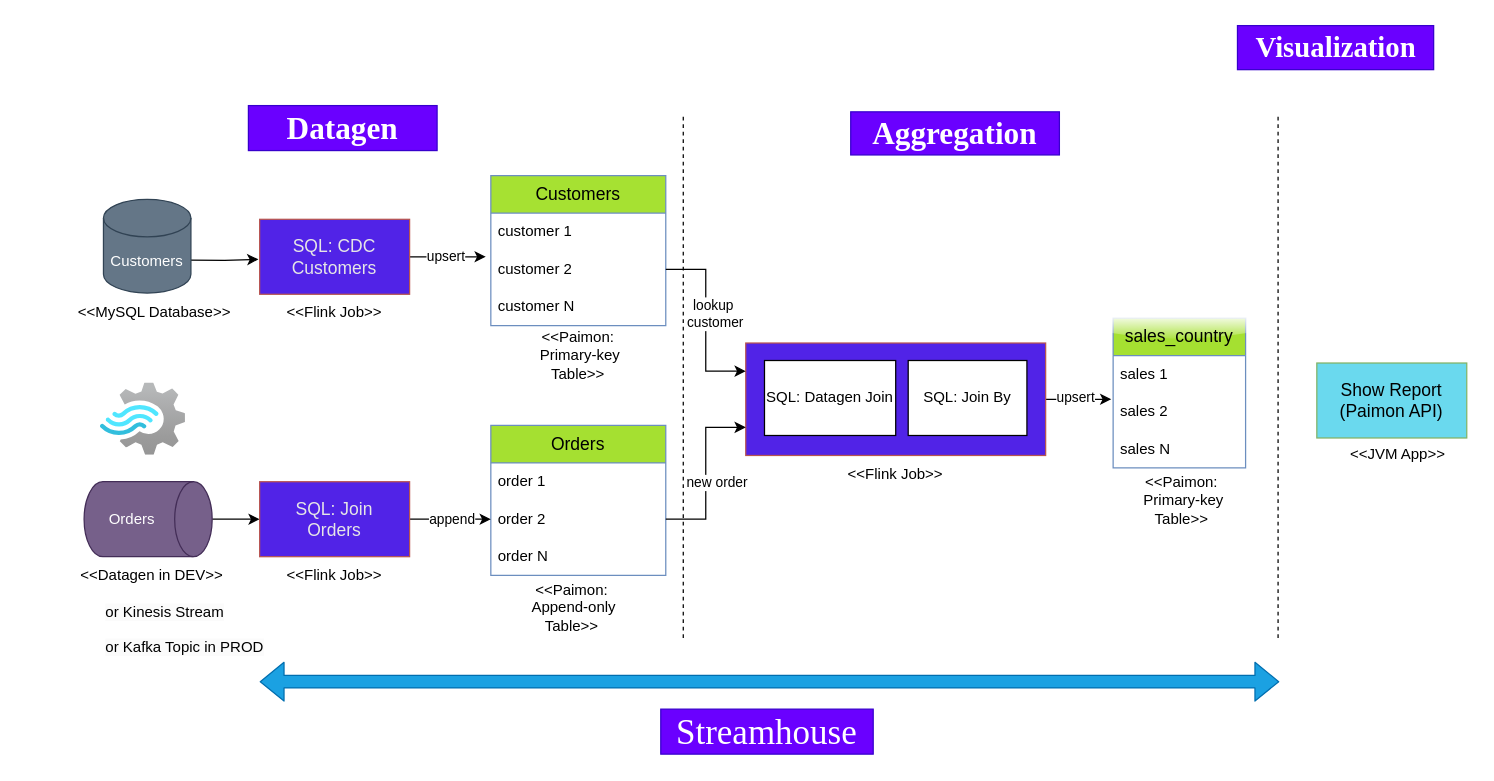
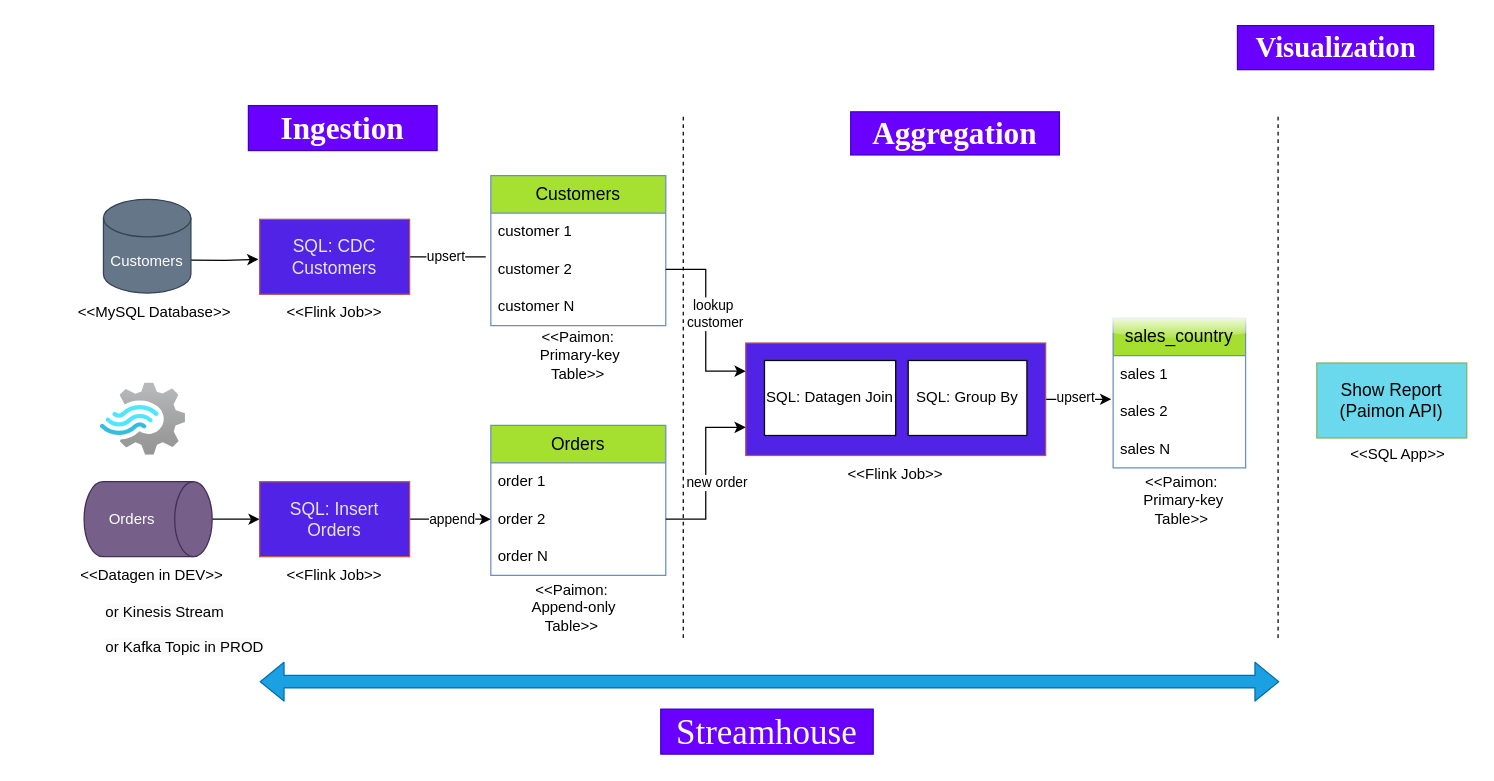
(343, 128) -> (343, 128)
(476, 257) -> (479, 257)
(968, 398) -> (968, 398)
(1398, 454) -> (1398, 454)
(334, 519) -> (334, 519)
